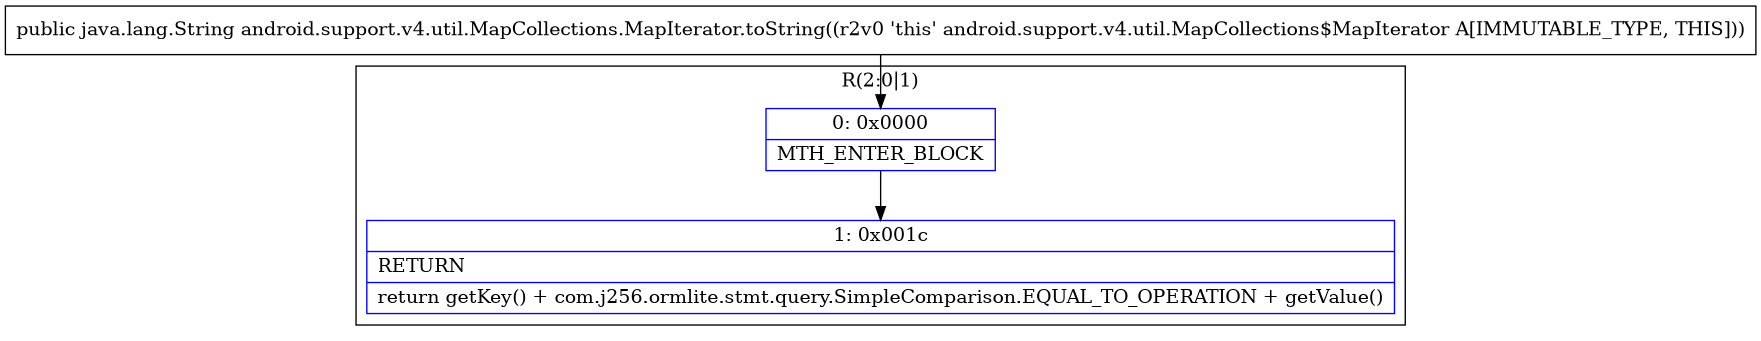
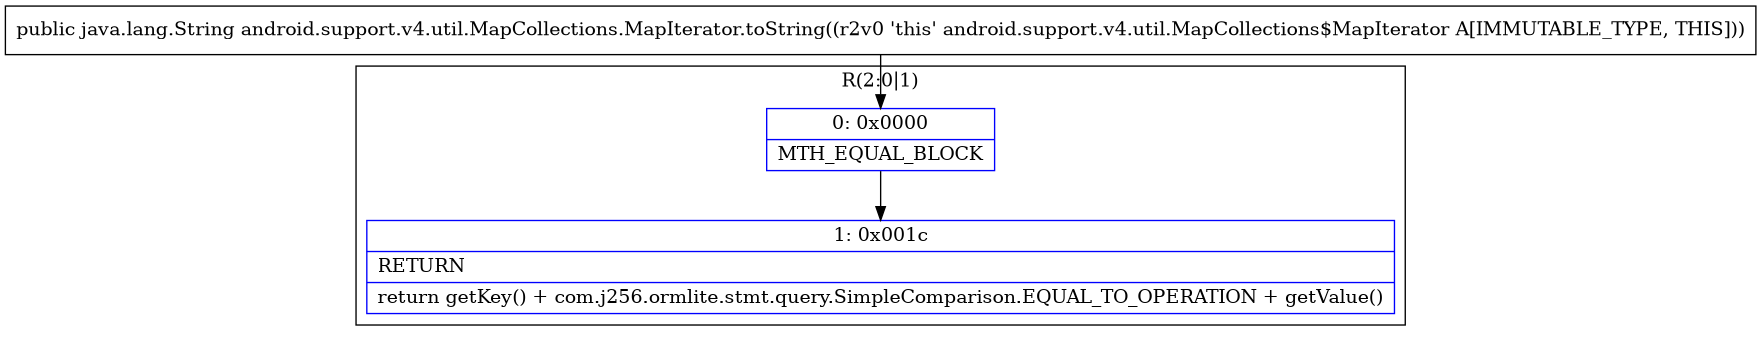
(881, 154) -> (881, 154)
